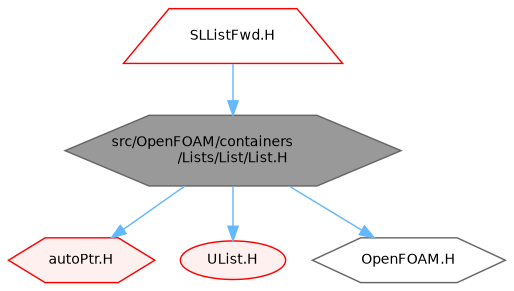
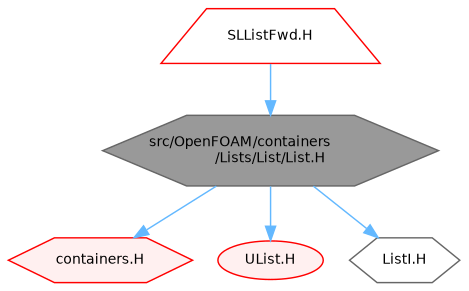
(82, 260) -> (100, 260)
(409, 260) -> (405, 260)
